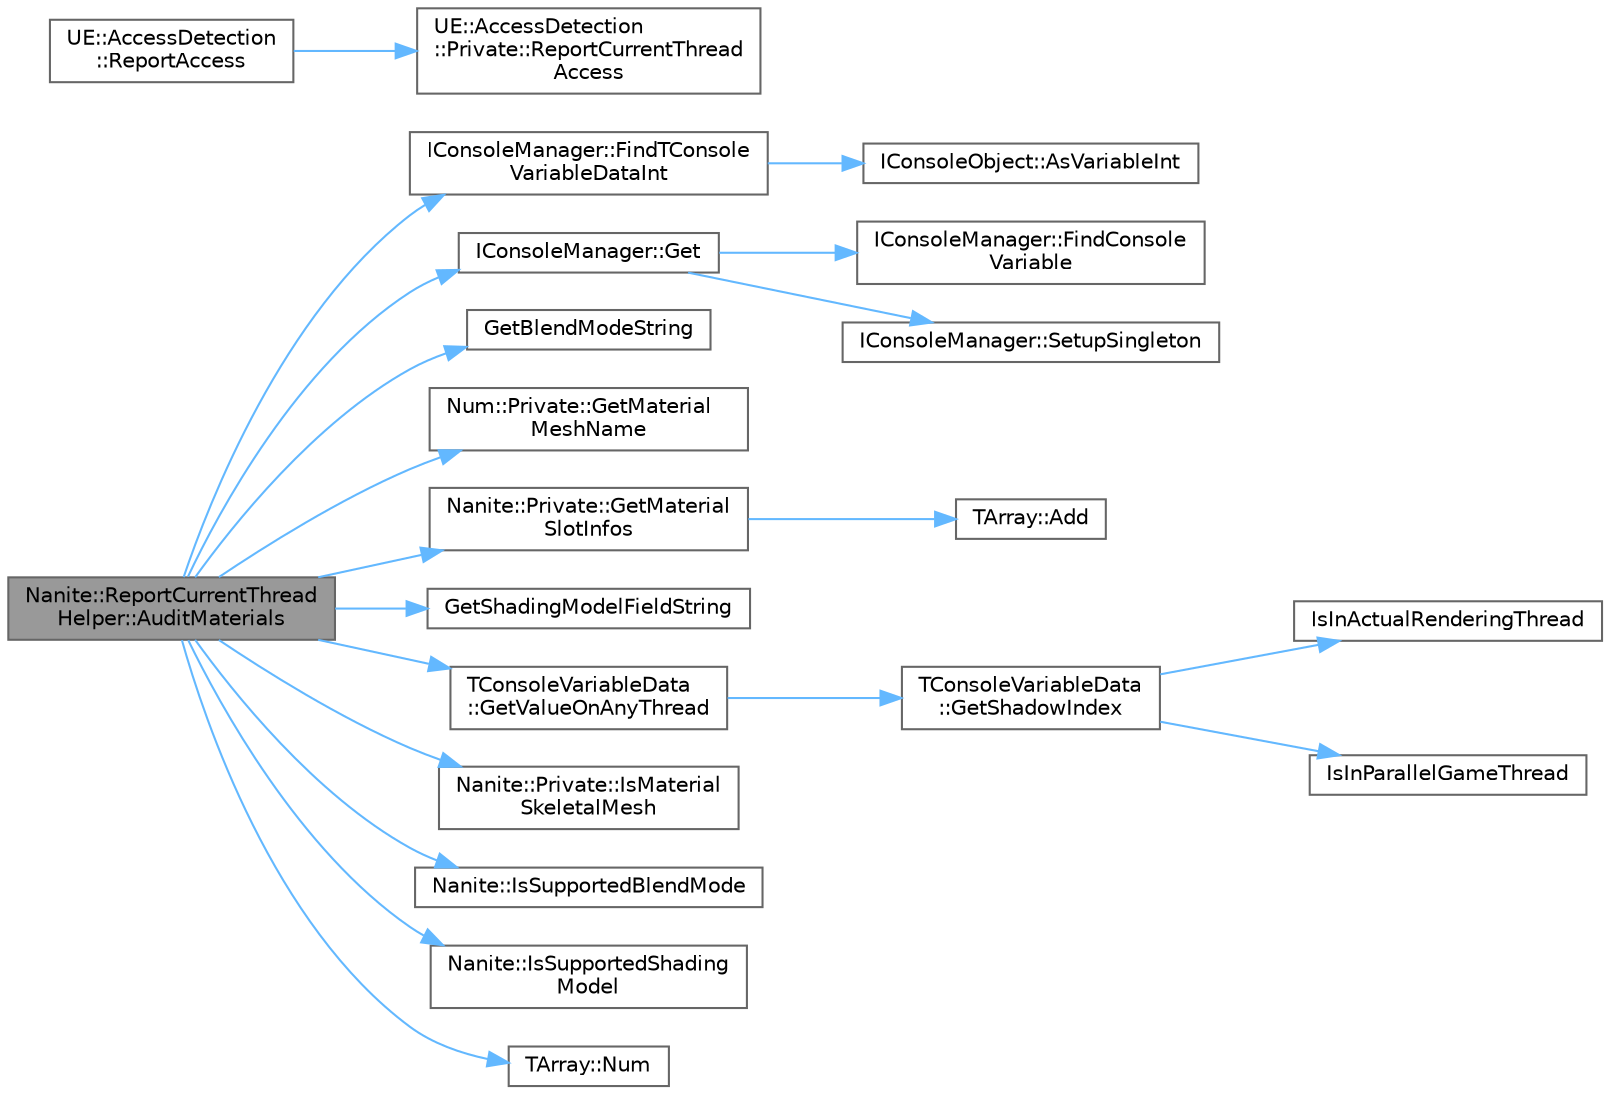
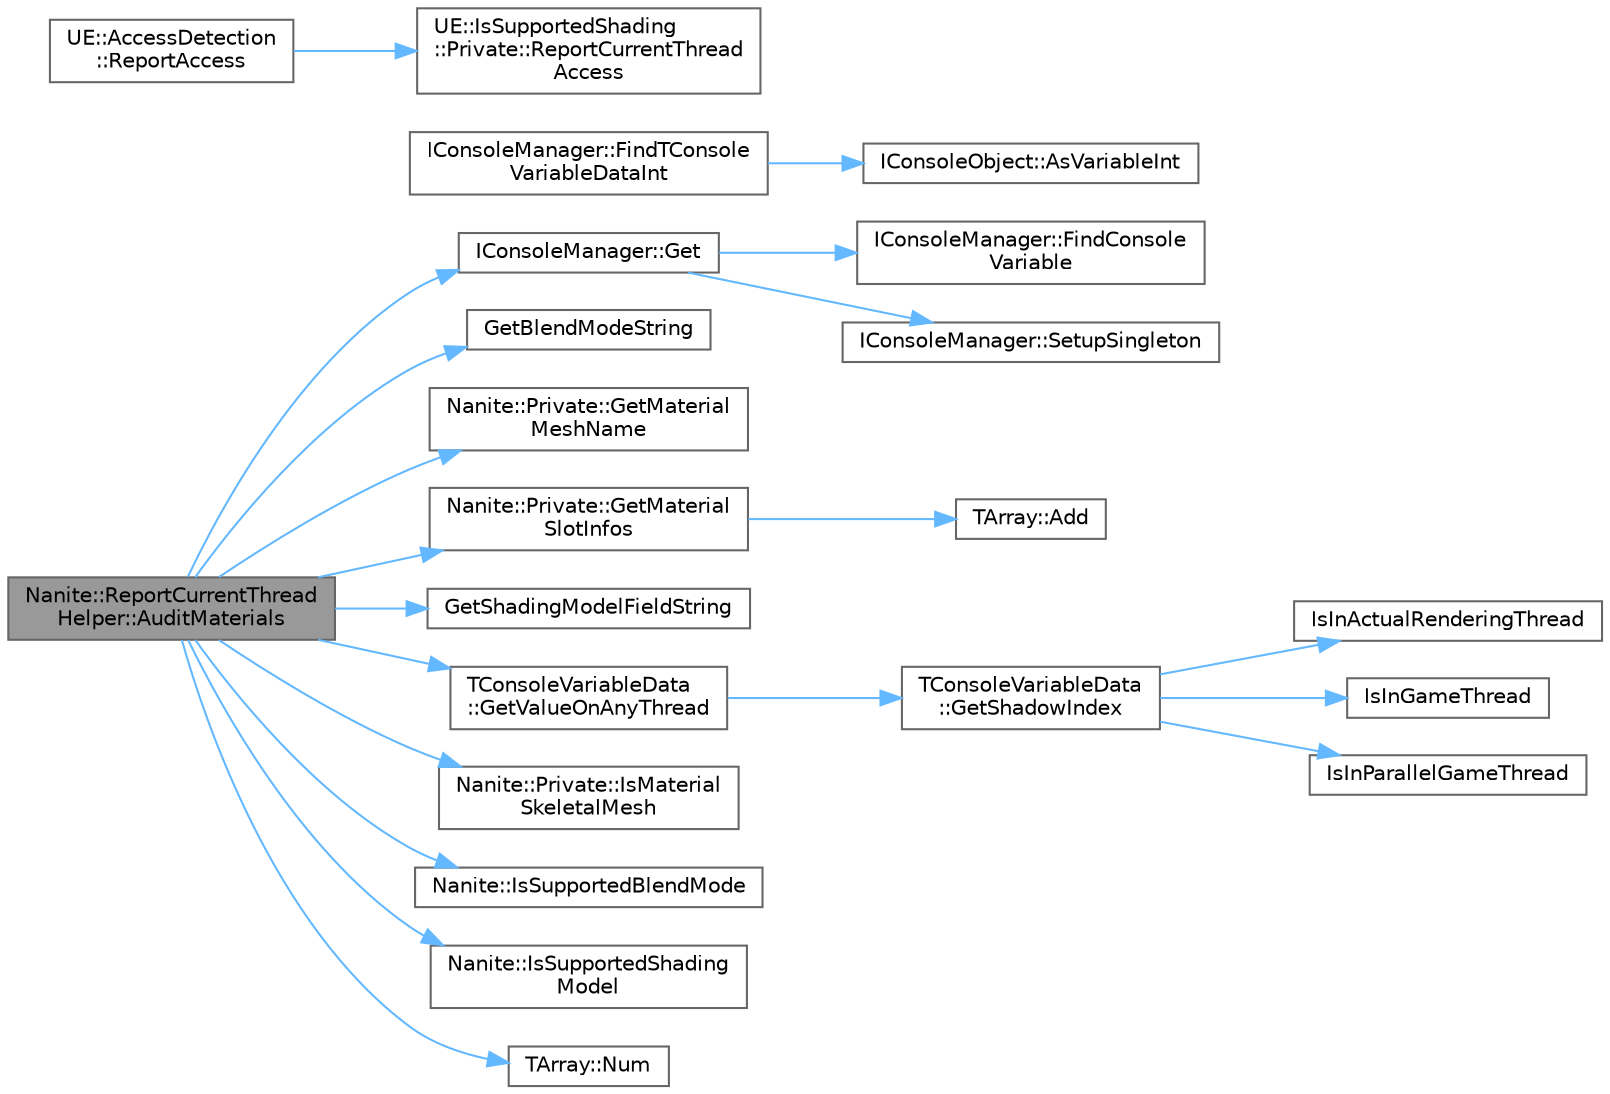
(589, 51) -> (589, 51)
(278, 373) -> none
(589, 419) -> (589, 419)
none -> (1448, 698)
